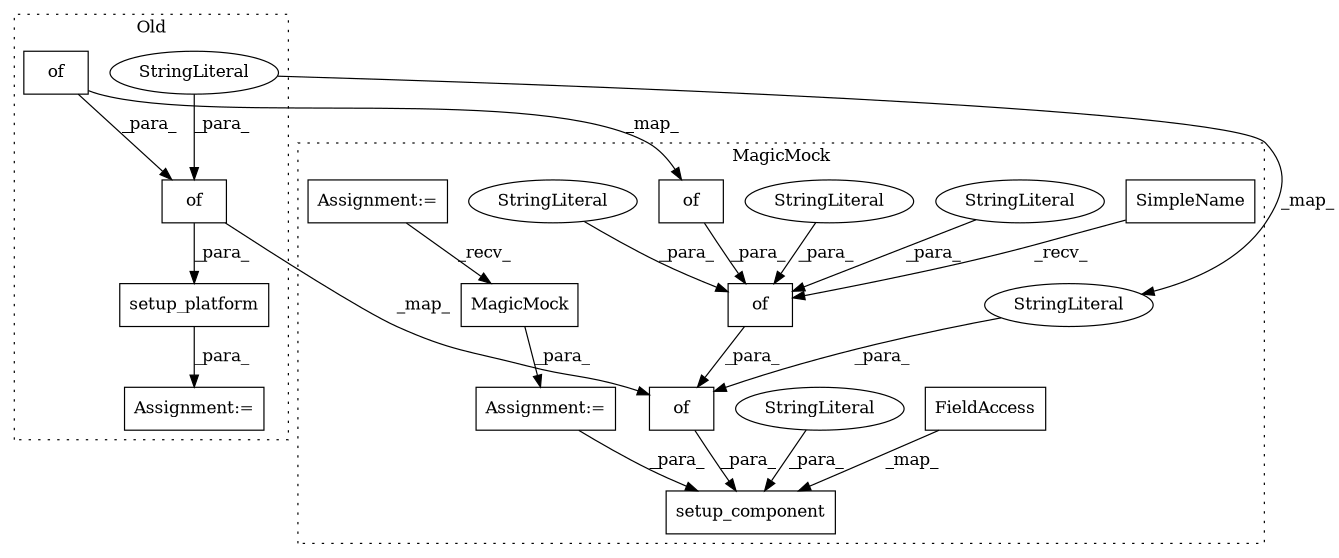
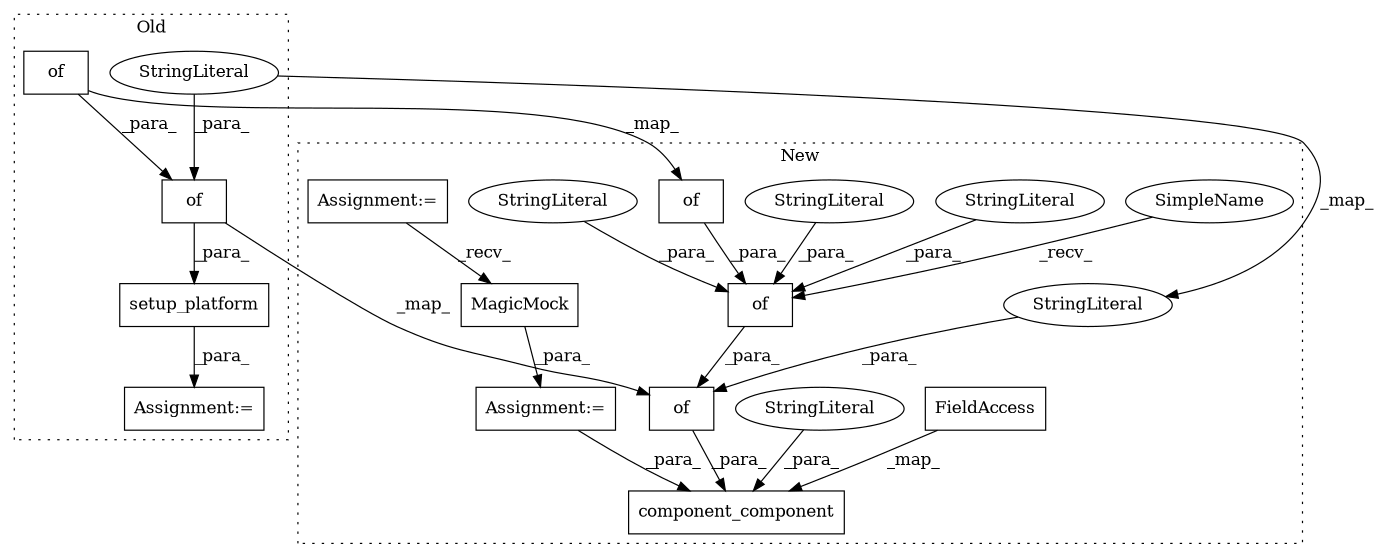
(781, 157) -> (800, 157)
(1190, 201) -> (1210, 201)
(751, 512) -> (736, 512)
